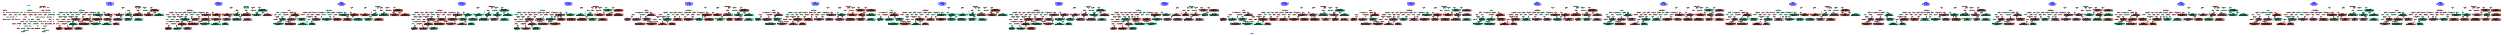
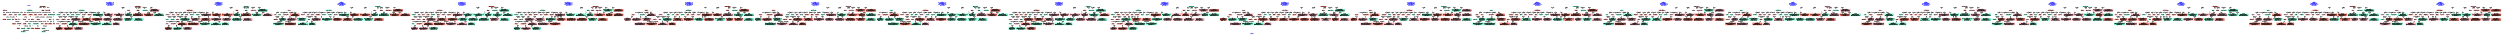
(25, 21) -> (22, 21)
